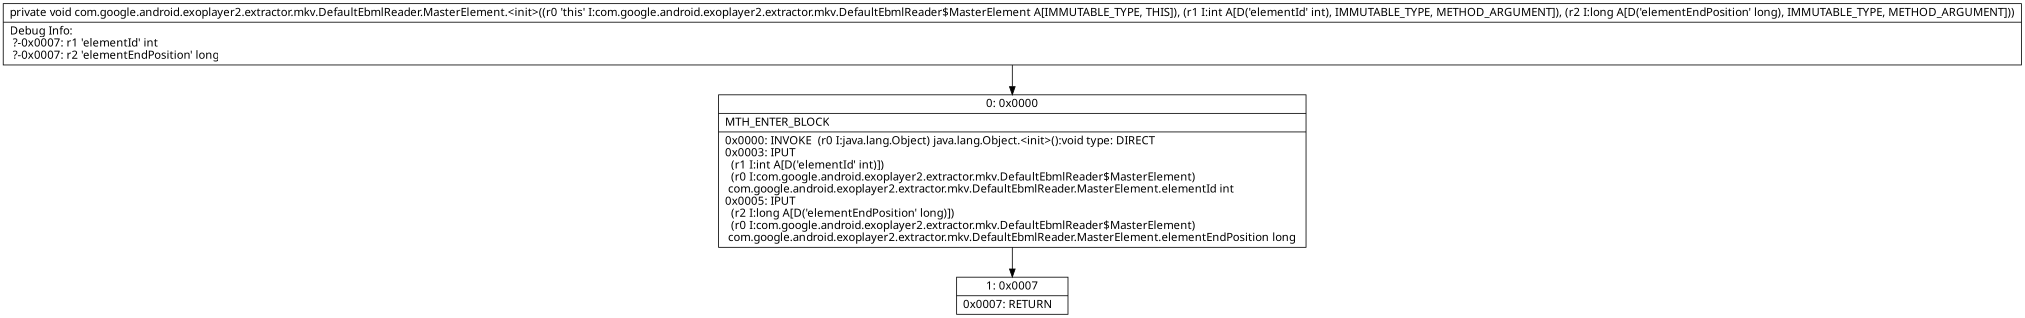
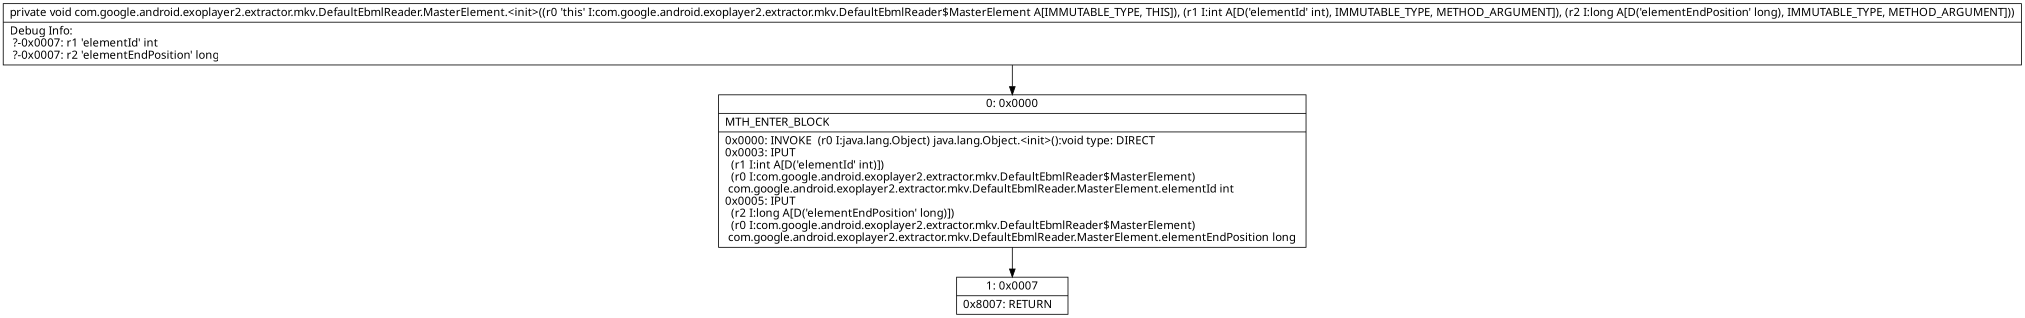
(1012, 305) -> (1012, 305)
